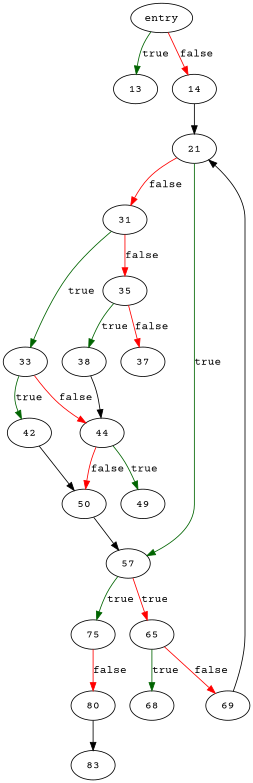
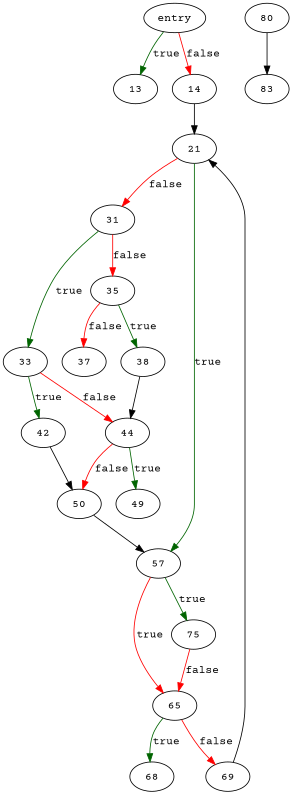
(93, 666) -> (185, 666)
